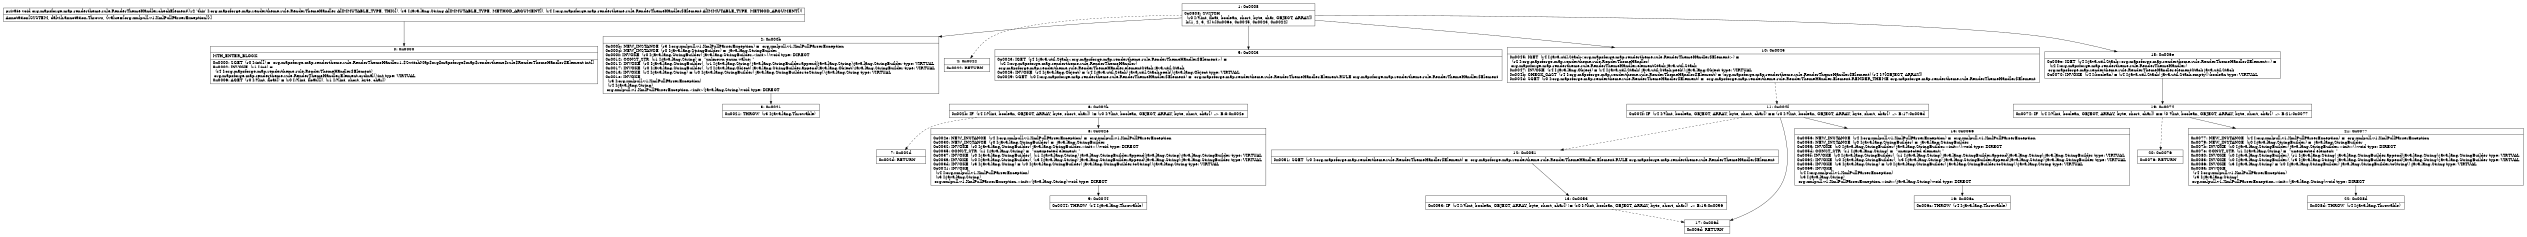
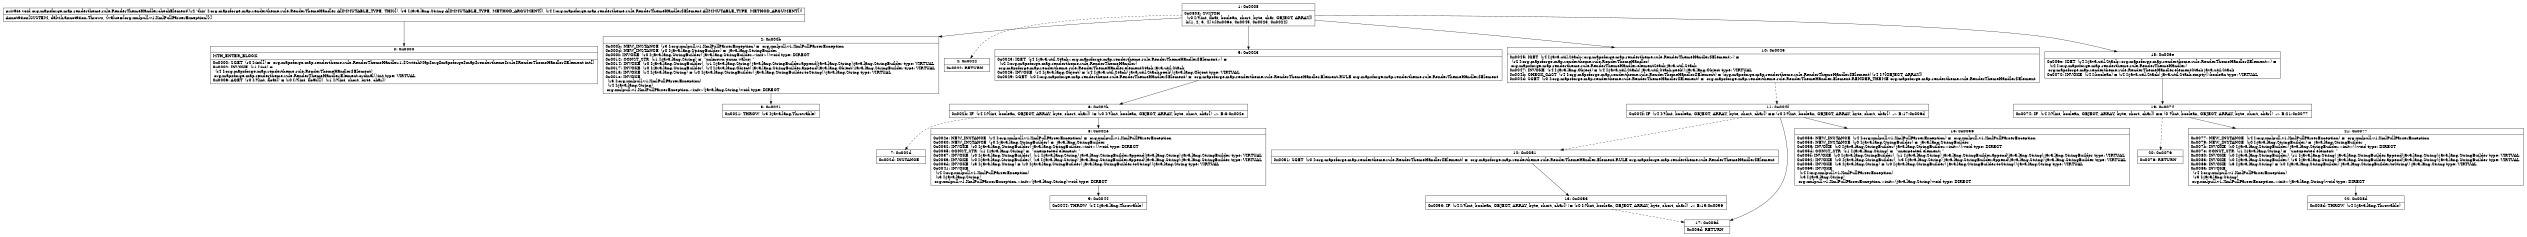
none -> (1160, 92)
(899, 160) -> (901, 160)
(1962, 203) -> none
